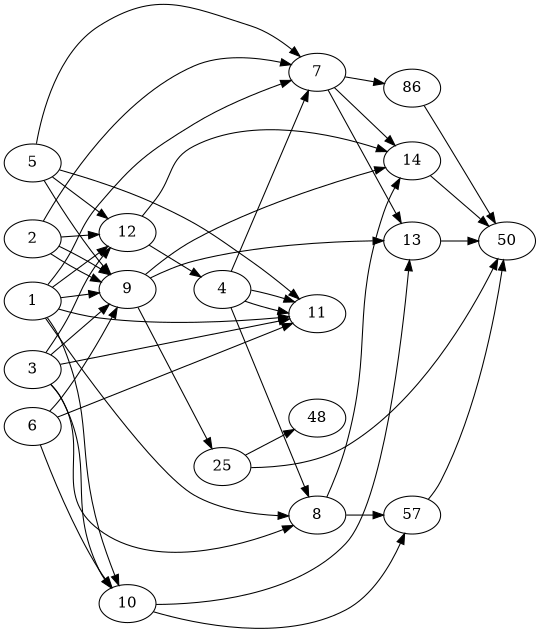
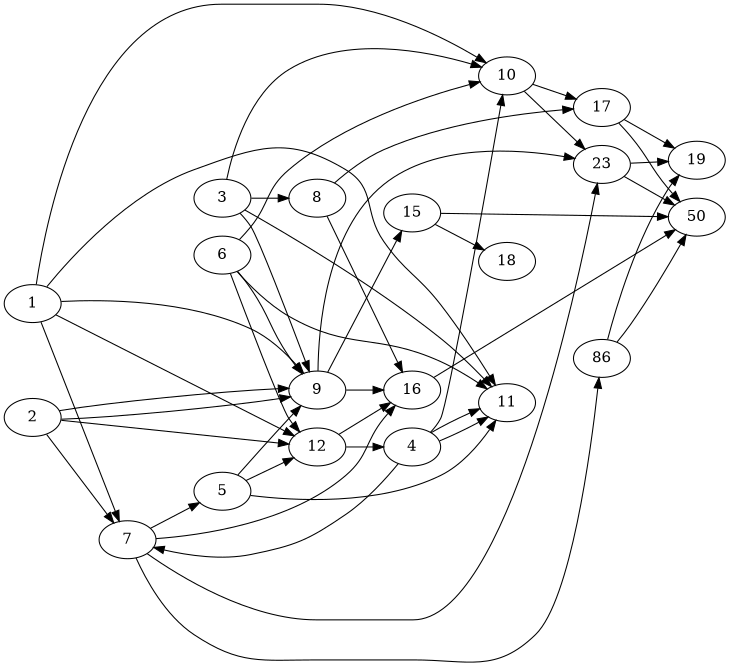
(130, 11) -> (170, 518)
none -> (697, 160)
(412, 161) -> (412, 390)
(412, 241) -> (602, 164)
(75, 304) -> (260, 350)
(268, 397) -> (471, 271)
(317, 418) -> (507, 261)
(142, 445) -> none
(222, 467) -> (412, 213)
(412, 515) -> (602, 108)
